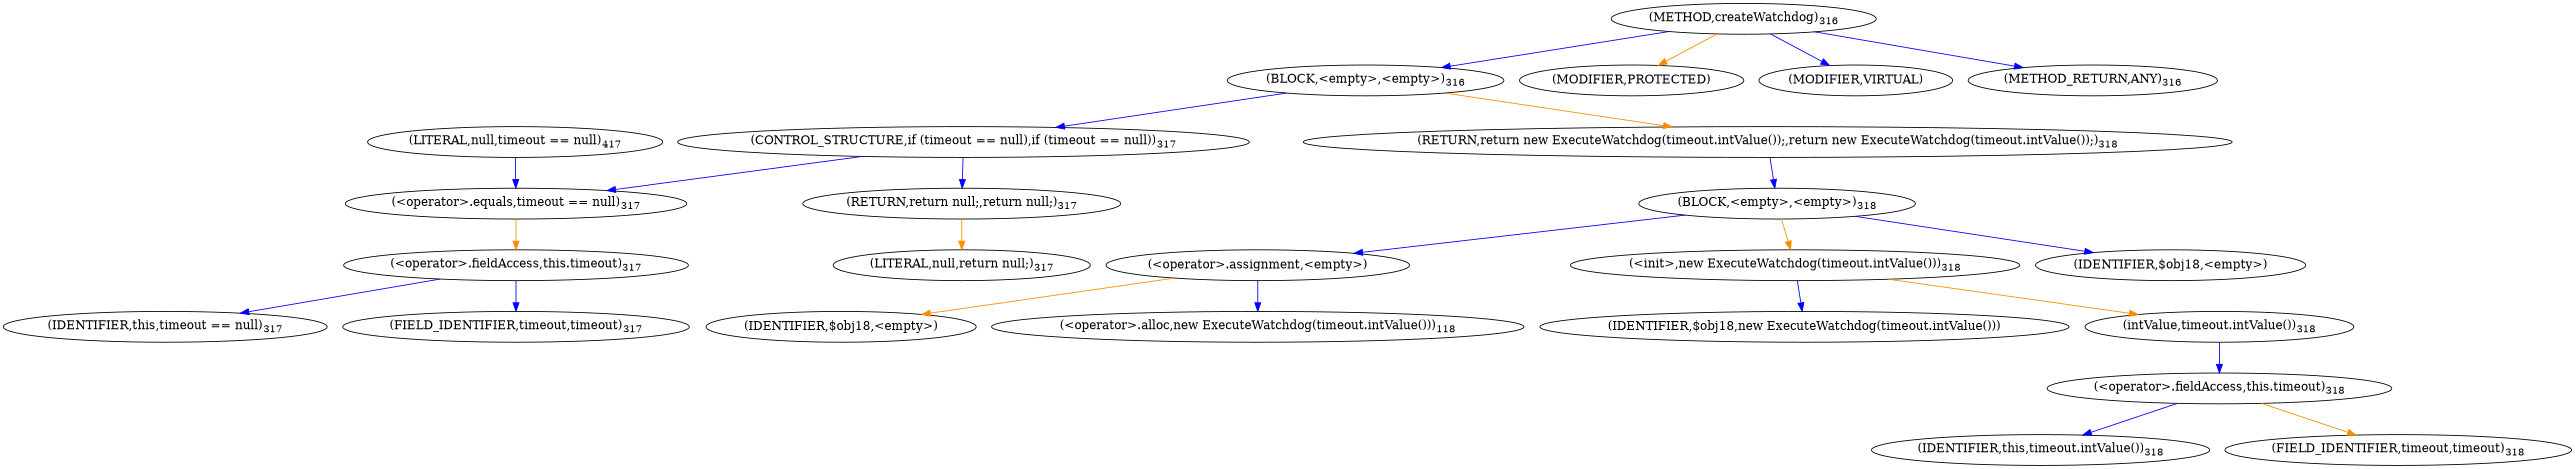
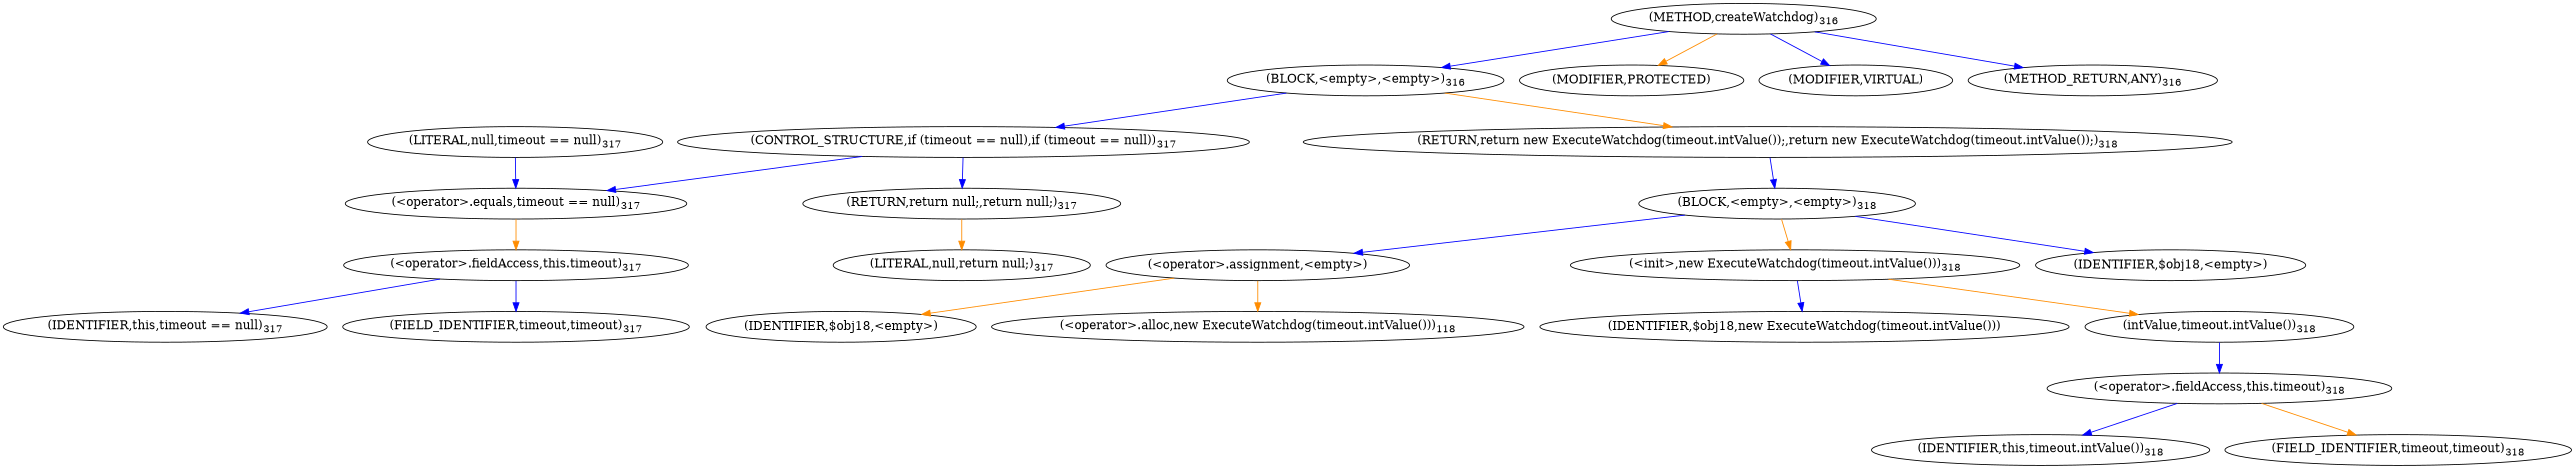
(612, 141) -> (612, 141)
(1258, 292) -> (1258, 292)
